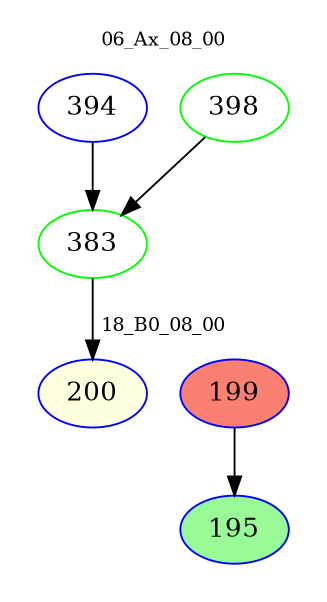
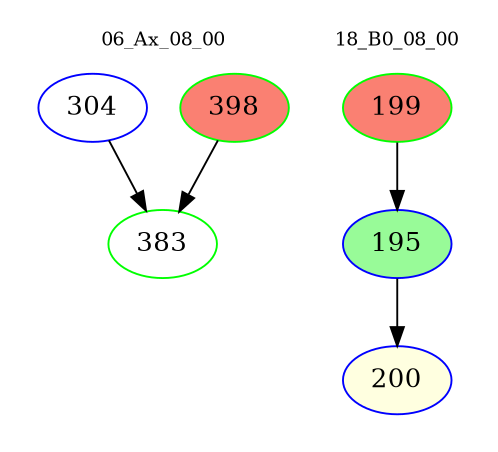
(93, 108) -> (93, 108)
(235, 108) -> (235, 108)
(93, 320) -> (397, 303)
(235, 393) -> (397, 108)
